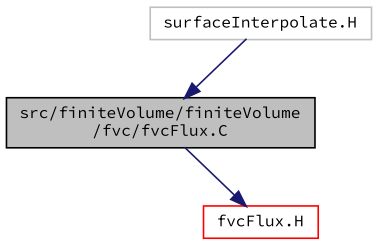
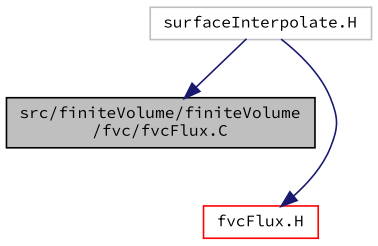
(209, 171) -> (336, 115)
